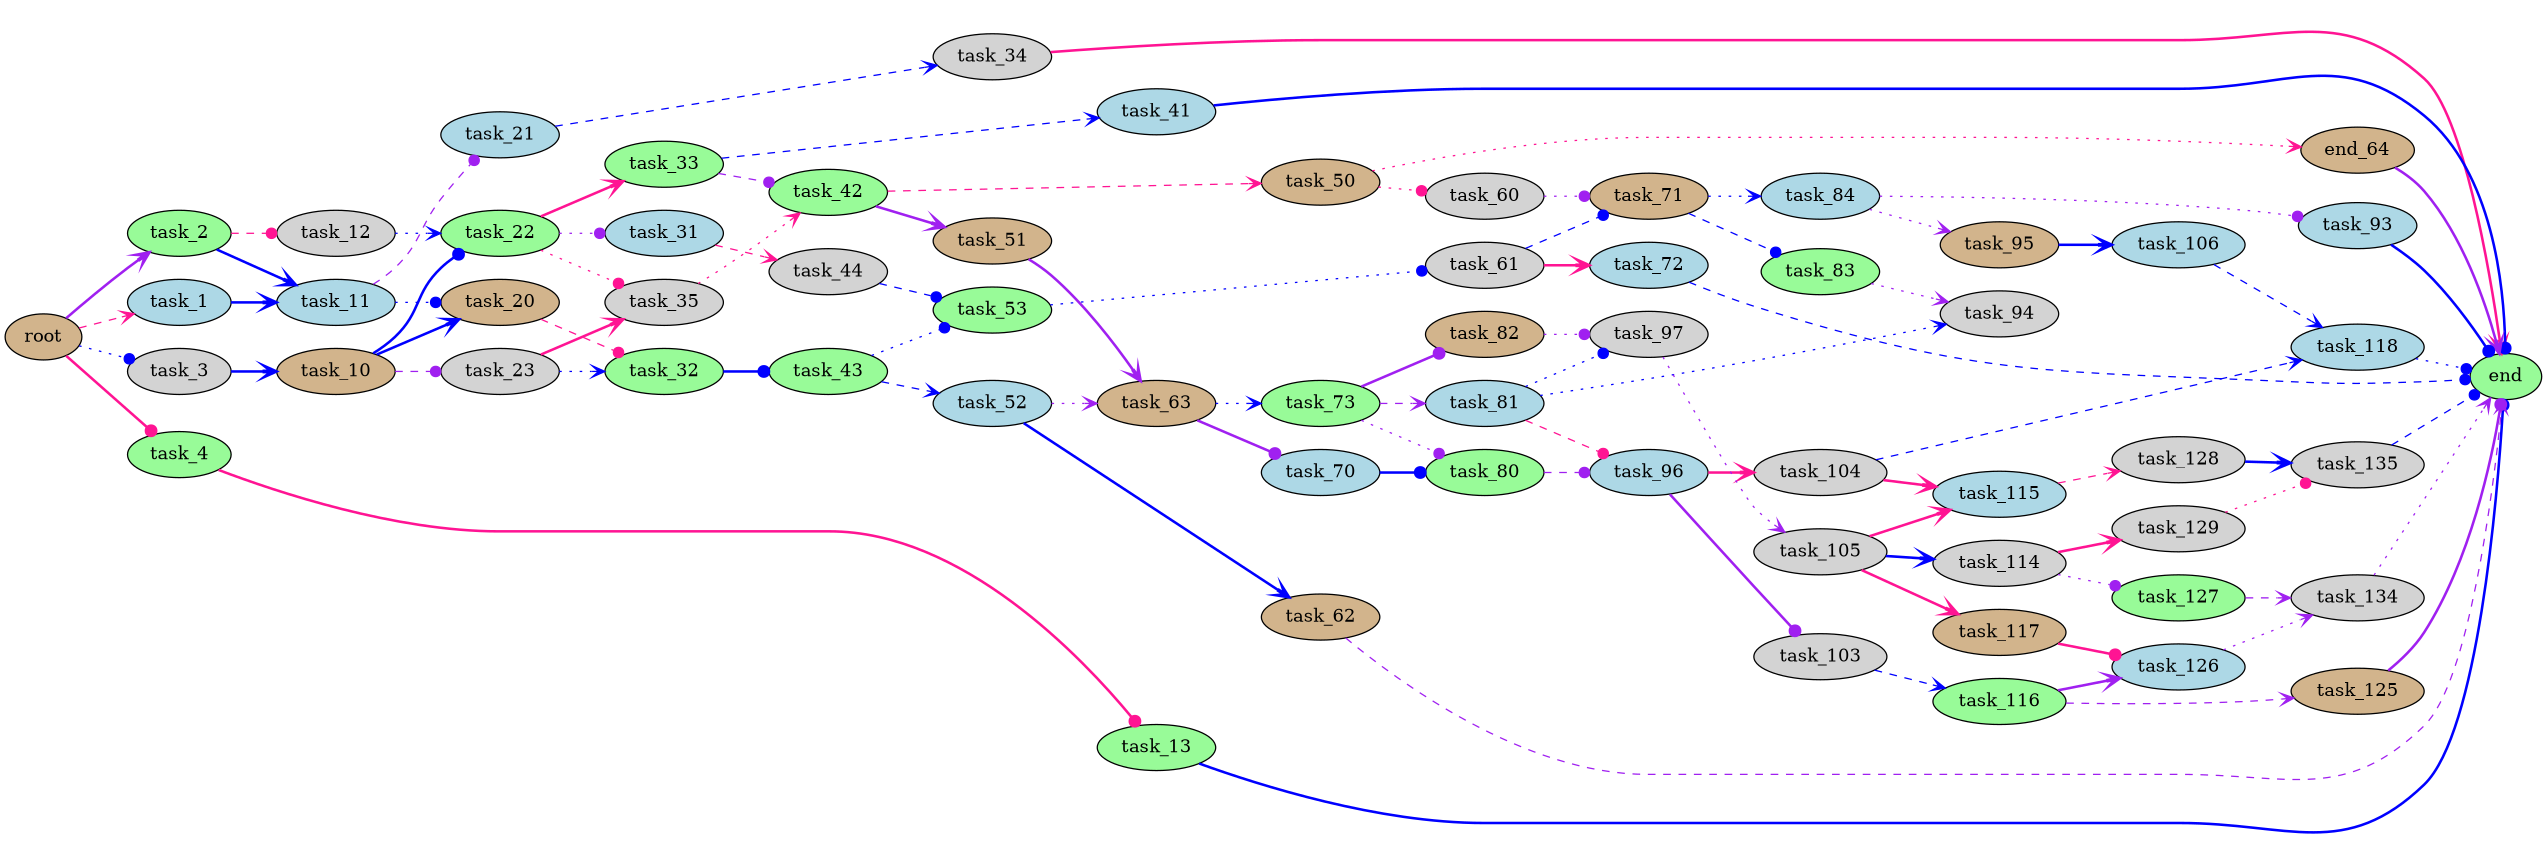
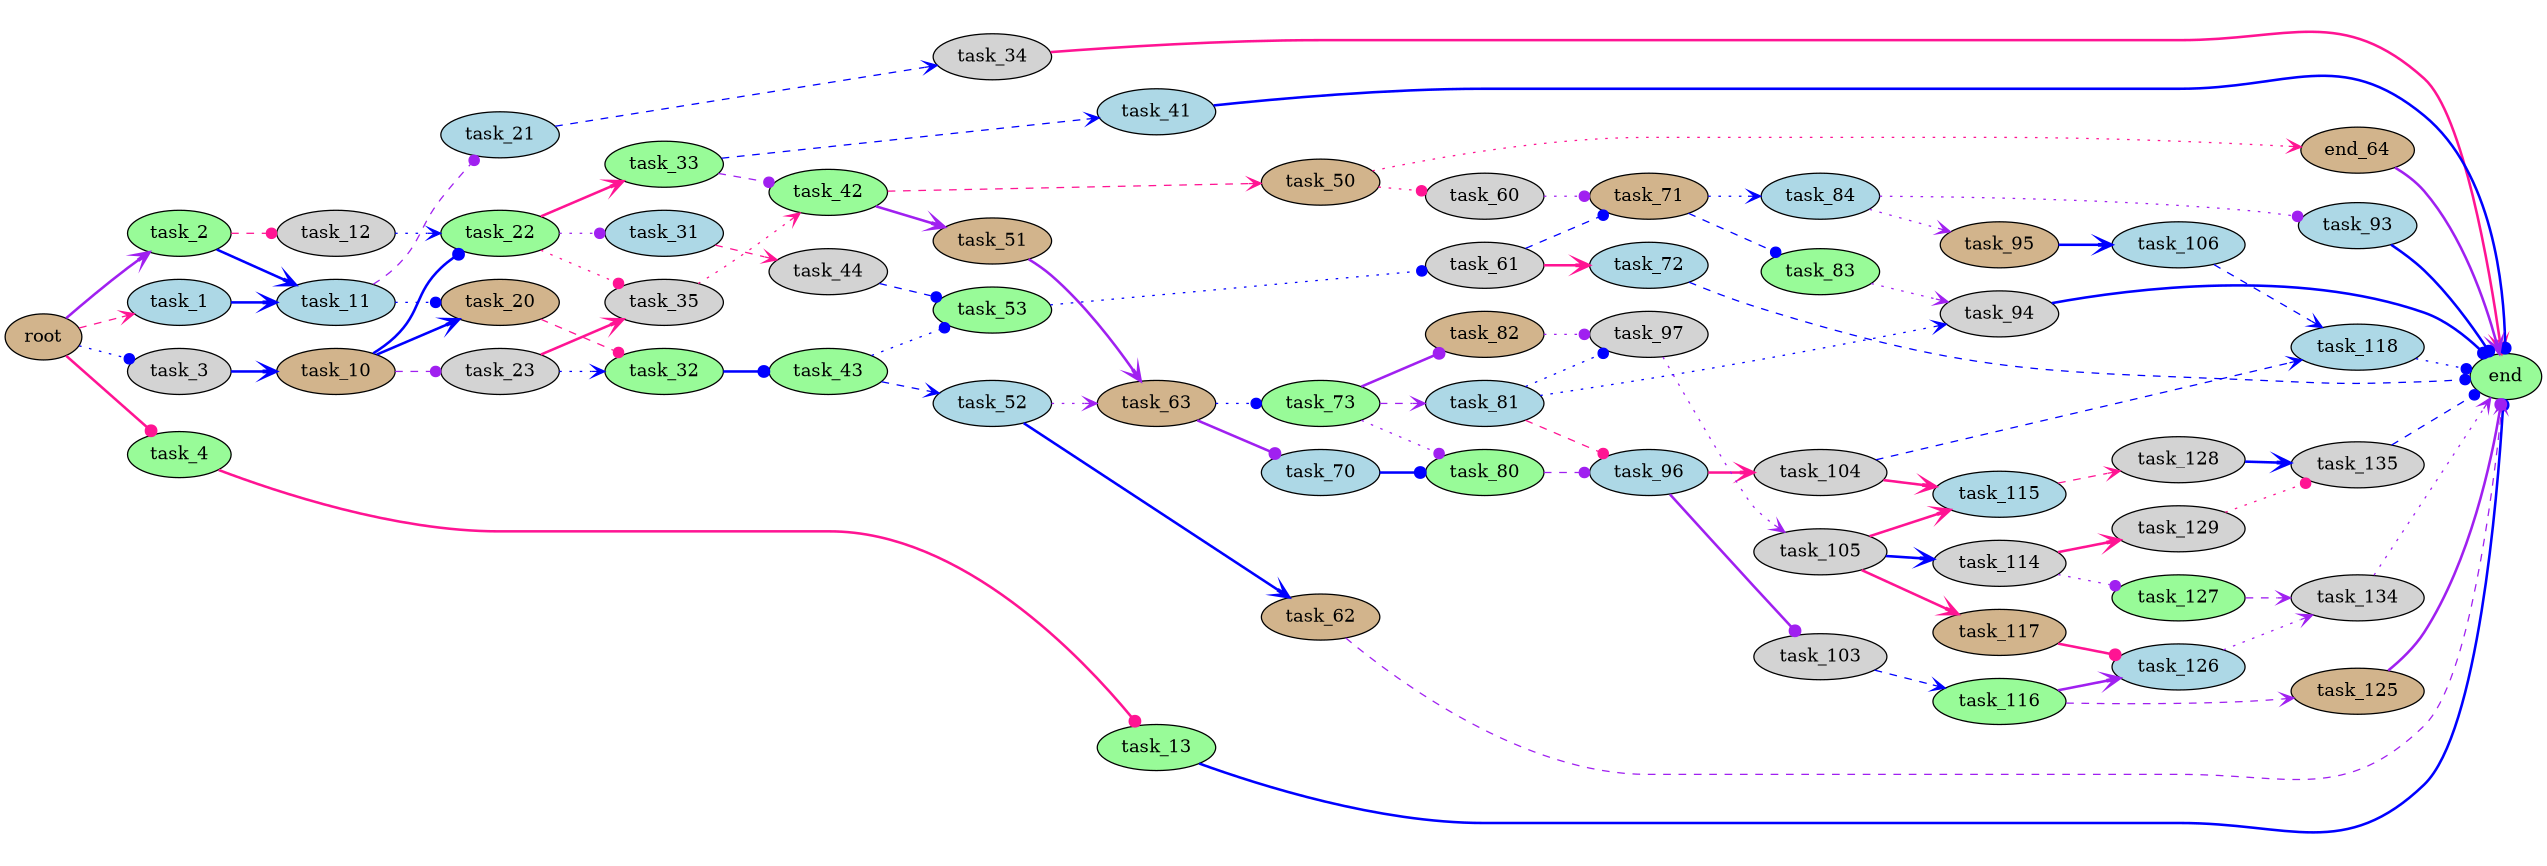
none -> (2272, 286)
(1233, 403) -> (1233, 403)
